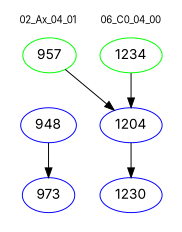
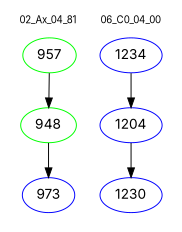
(48, 21) -> (48, 21)
(131, 55) -> (131, 55)
(78, 80) -> (49, 86)
(49, 125) -> (49, 125)
